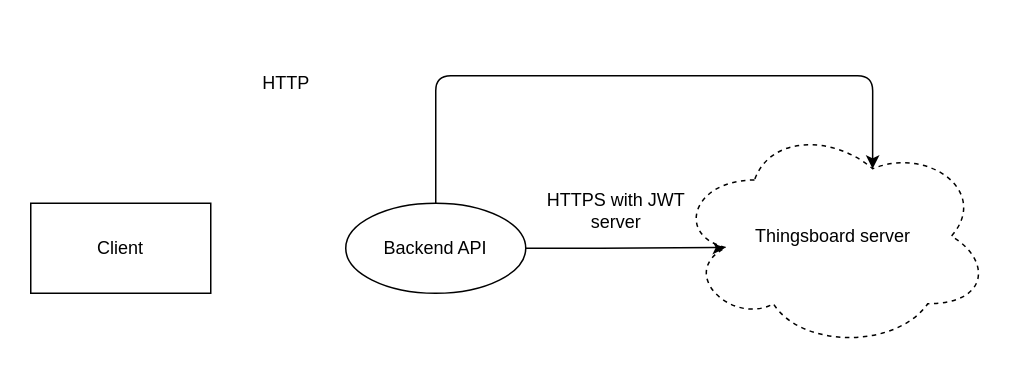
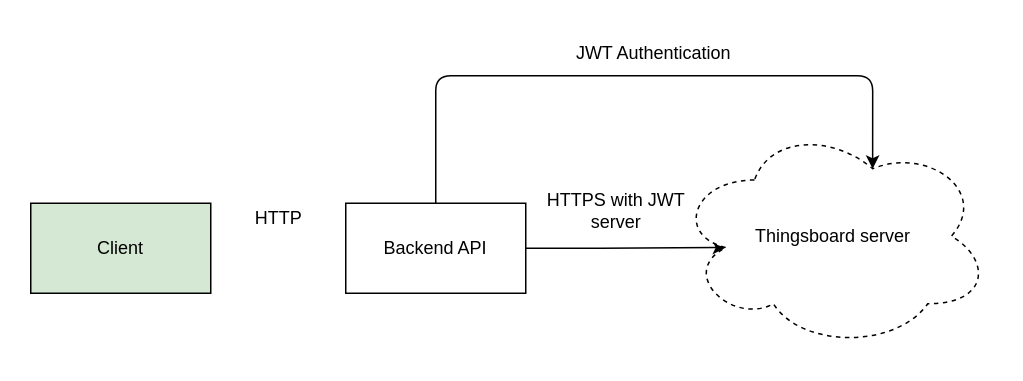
none -> (653, 53)
(286, 83) -> (278, 218)
(121, 248) -> (121, 248)
(436, 248) -> (436, 248)
